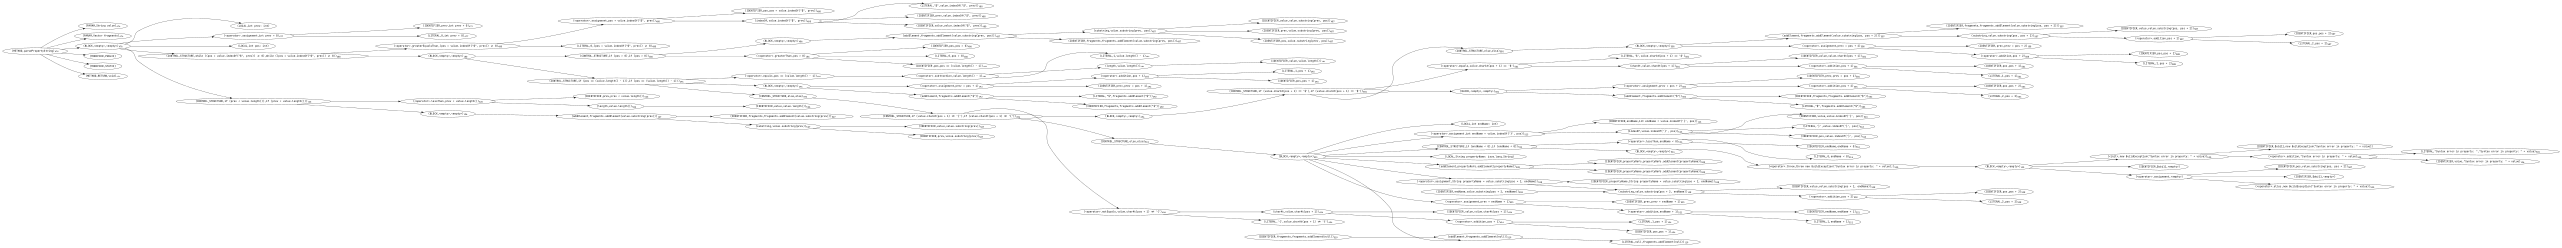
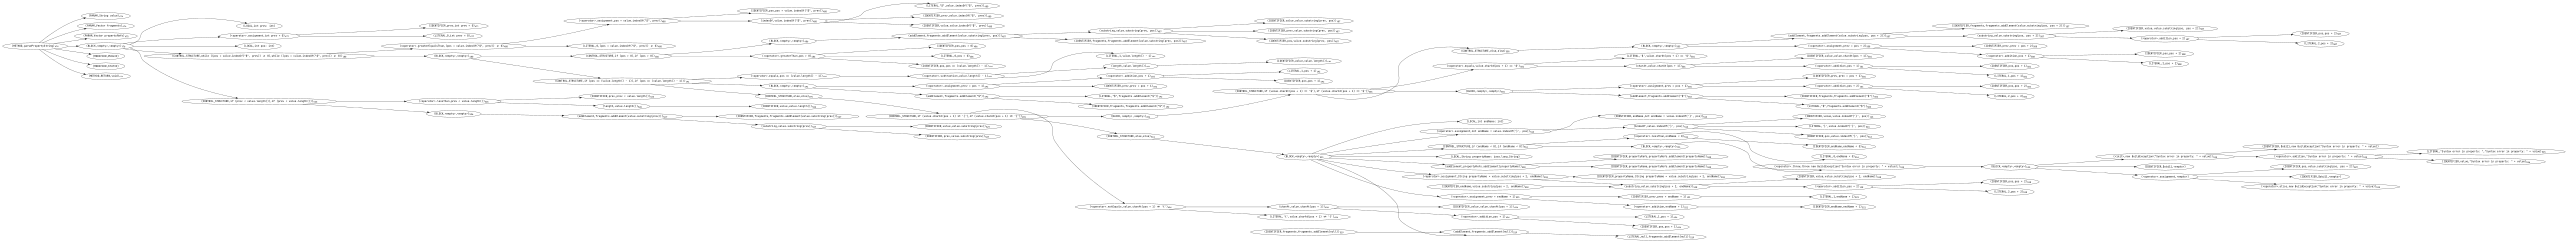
none -> (106, 36)
(1747, 217) -> (1756, 197)
